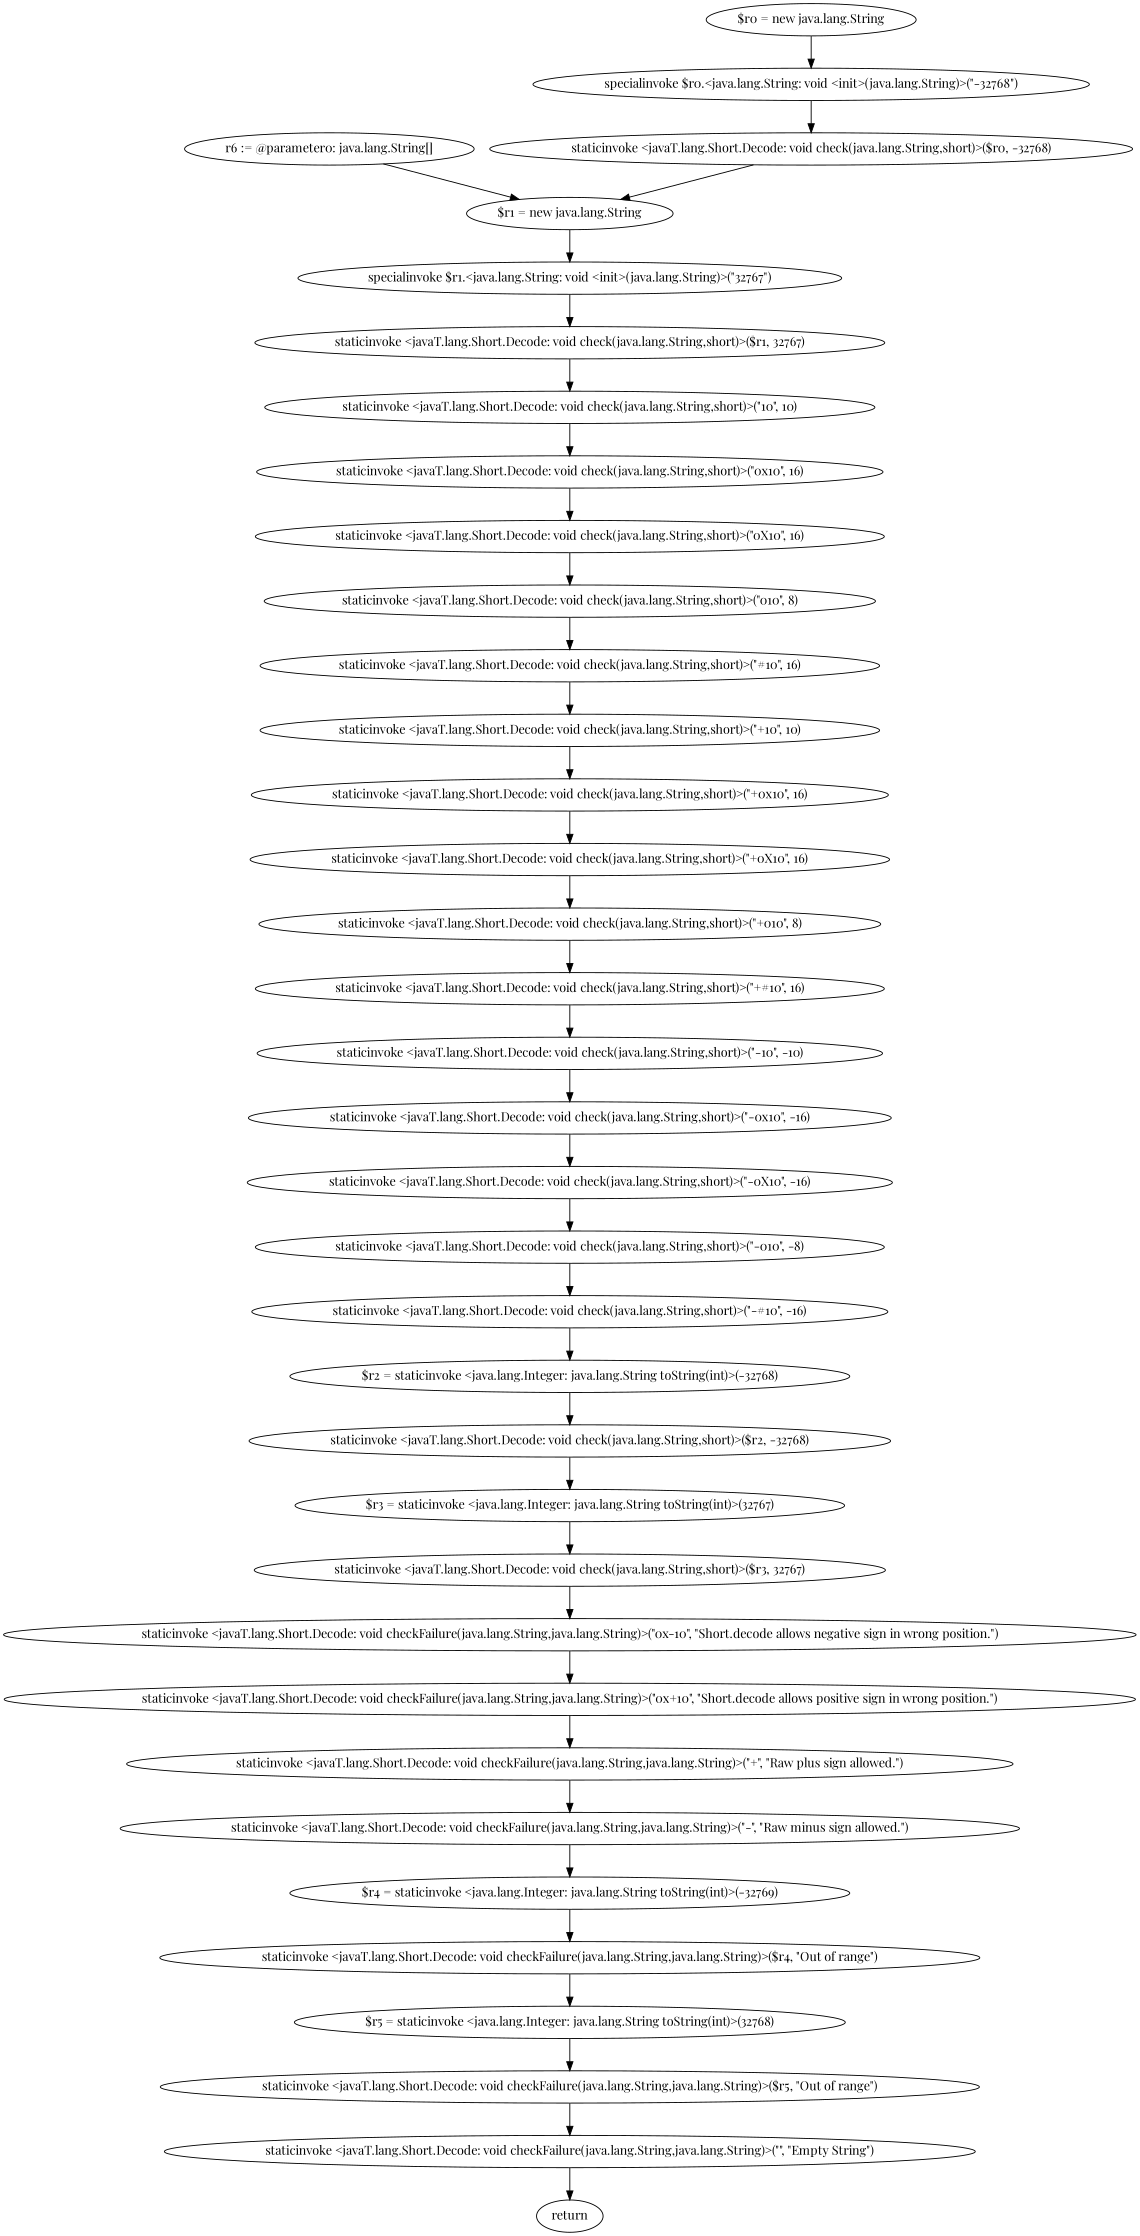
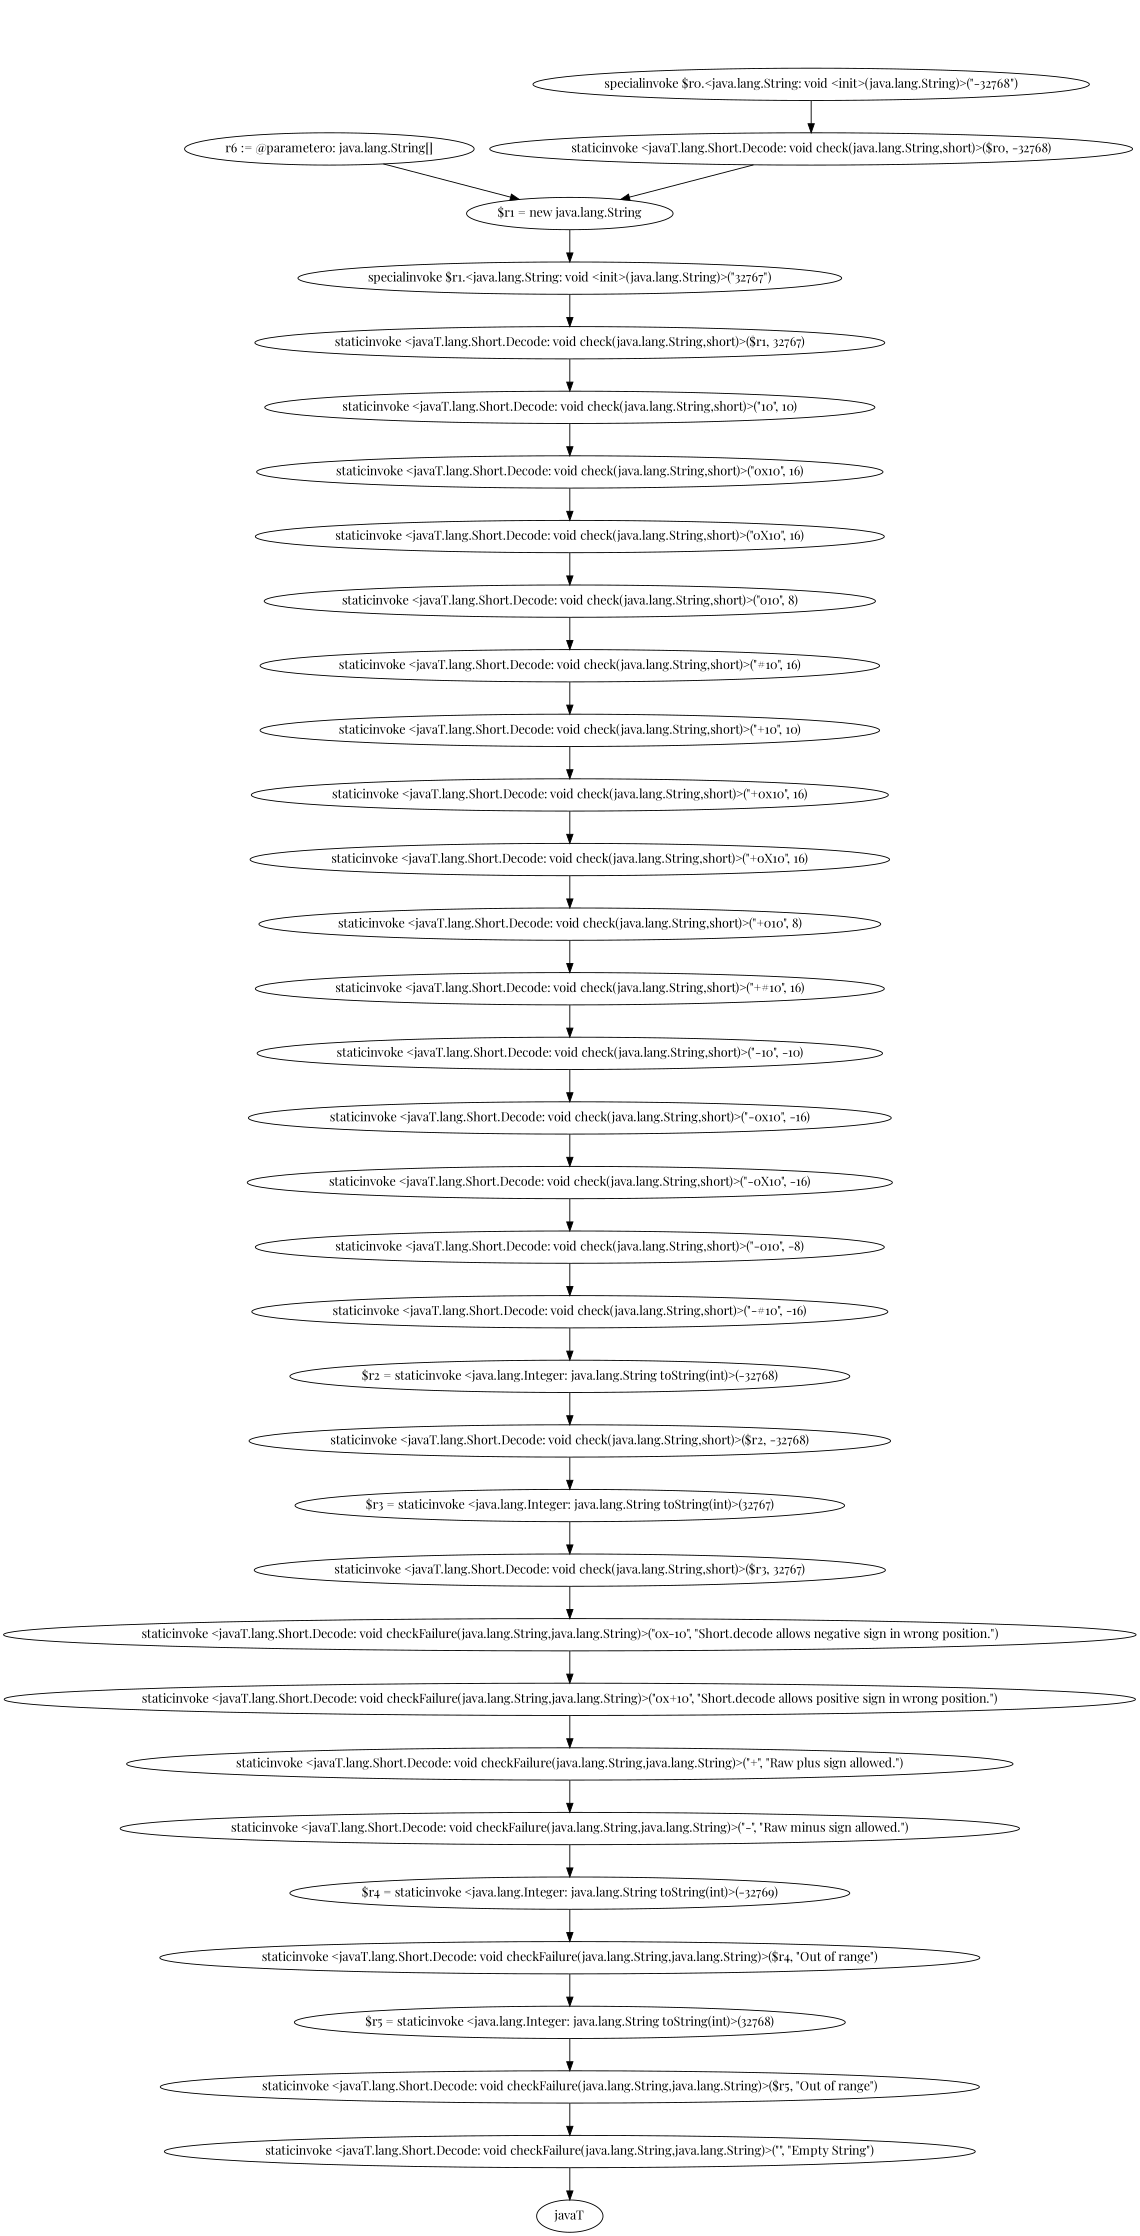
(811, 20) -> none
(570, 2216) -> (570, 2216)
